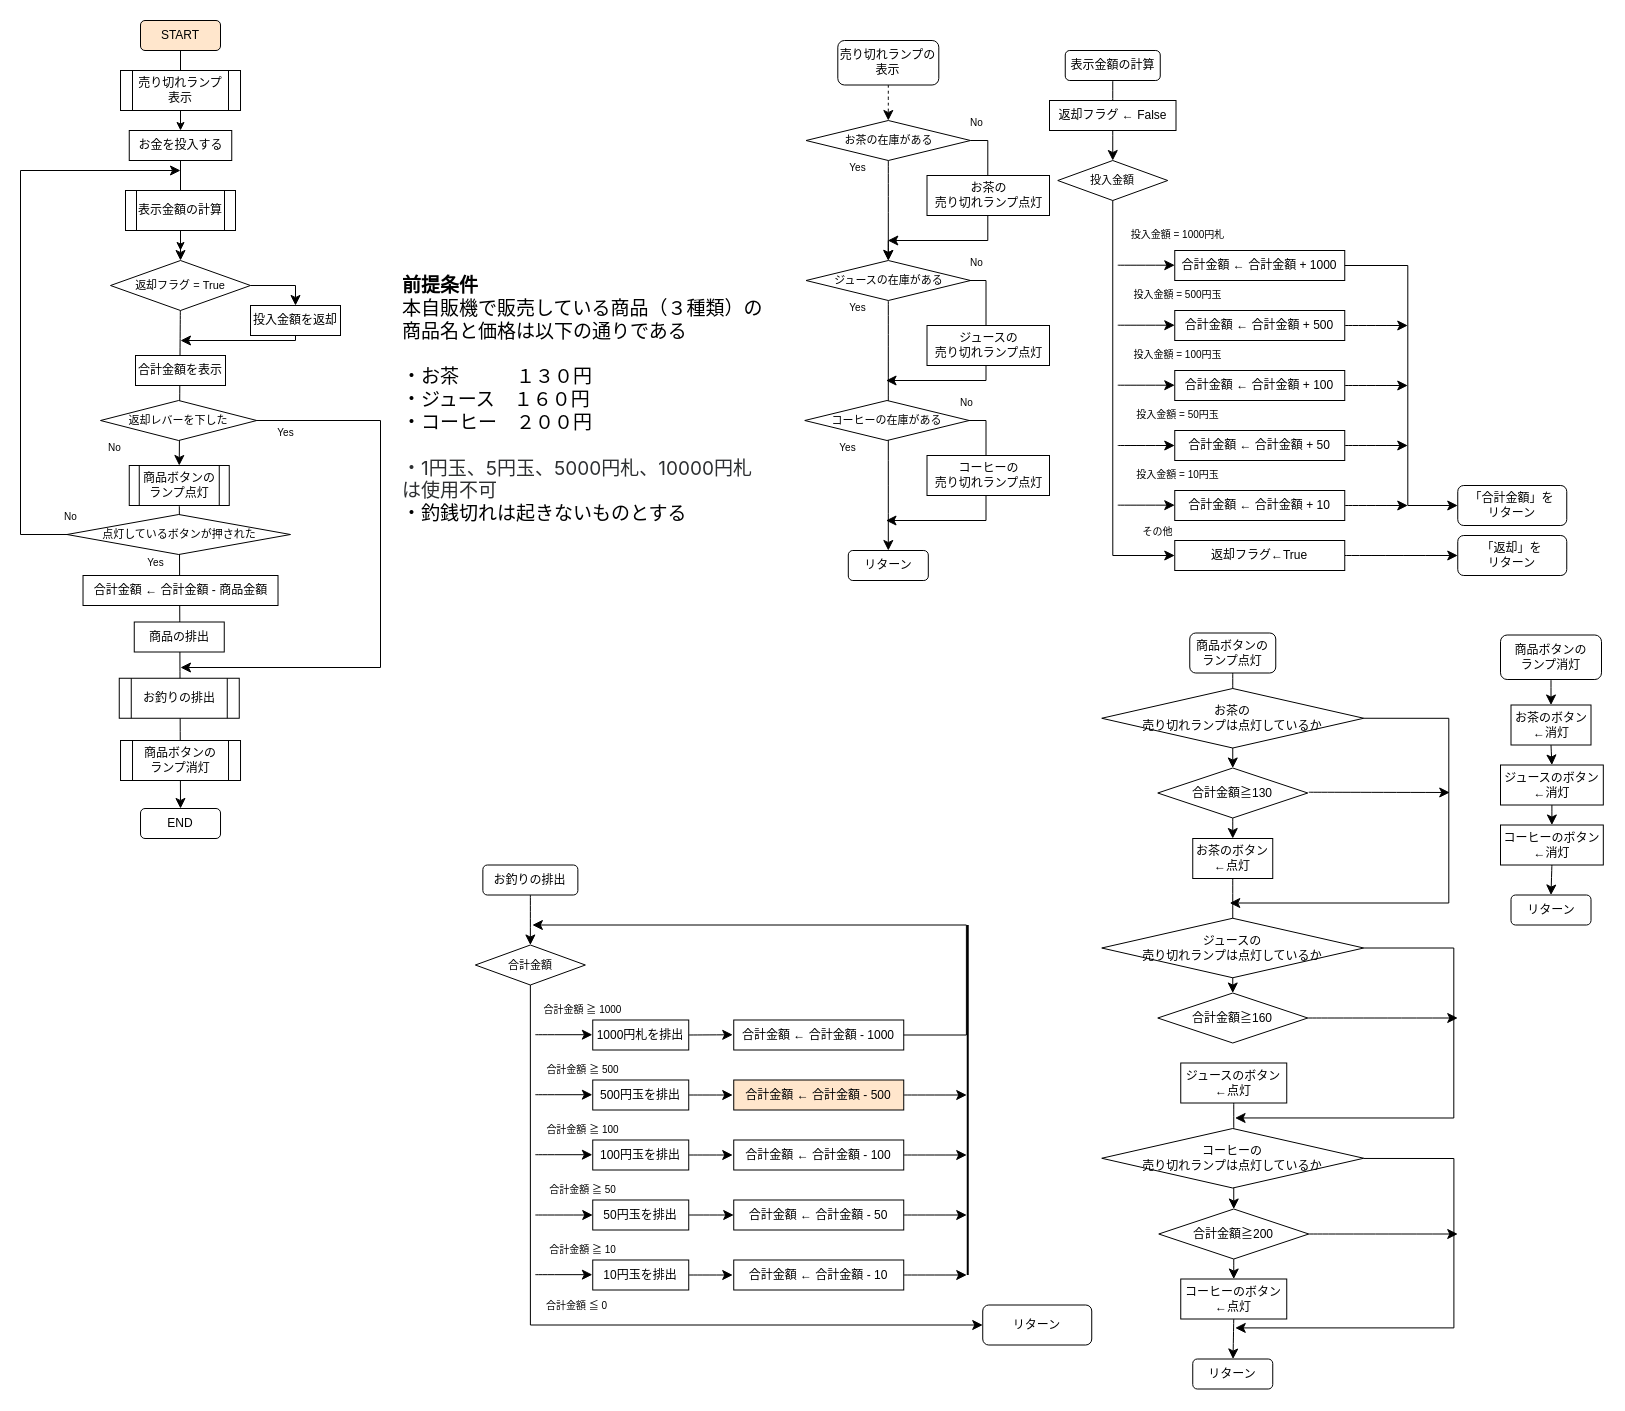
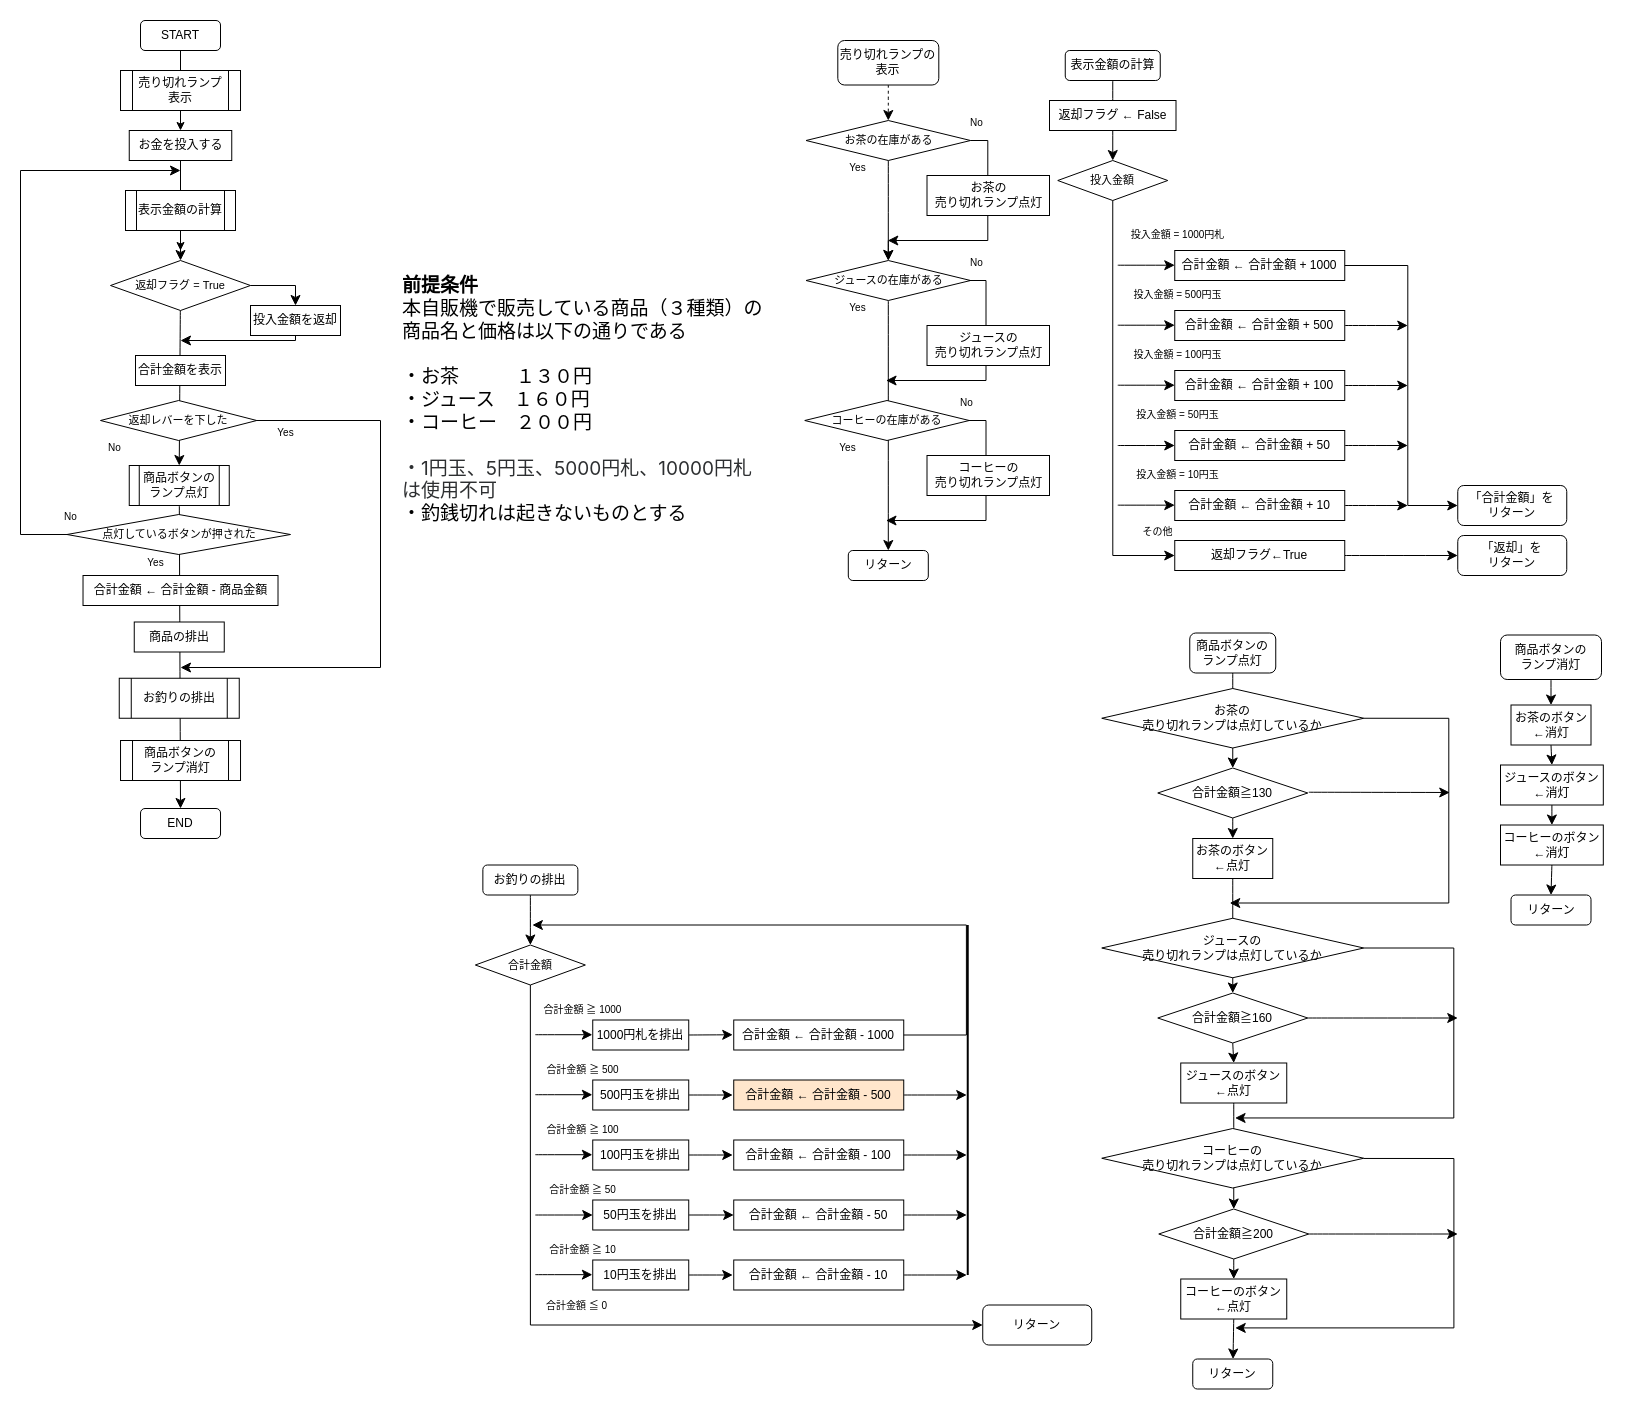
(181, 36) -> (181, 36)
none -> (1233, 1047)
